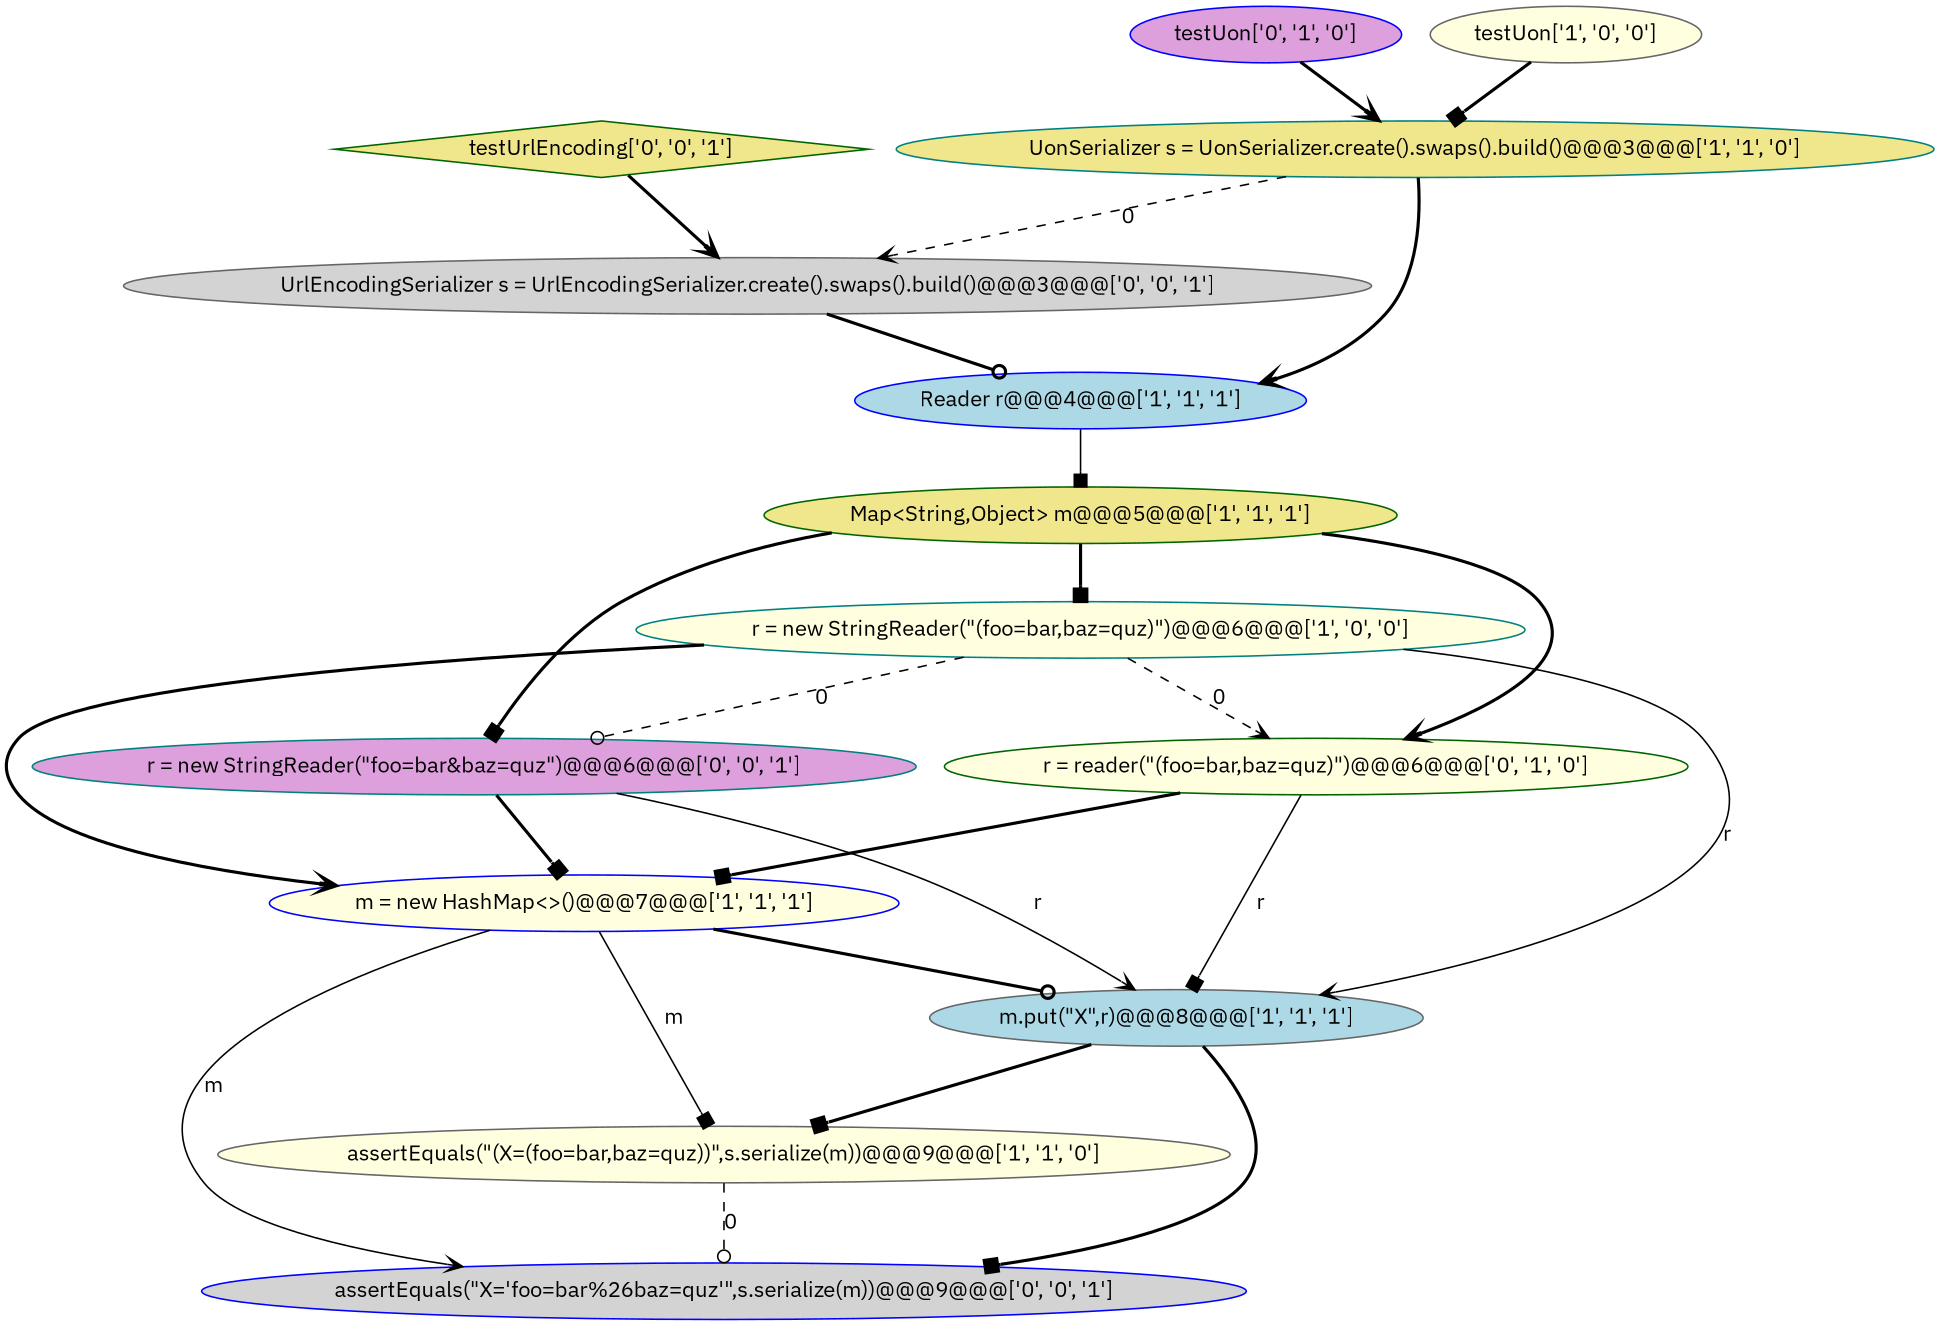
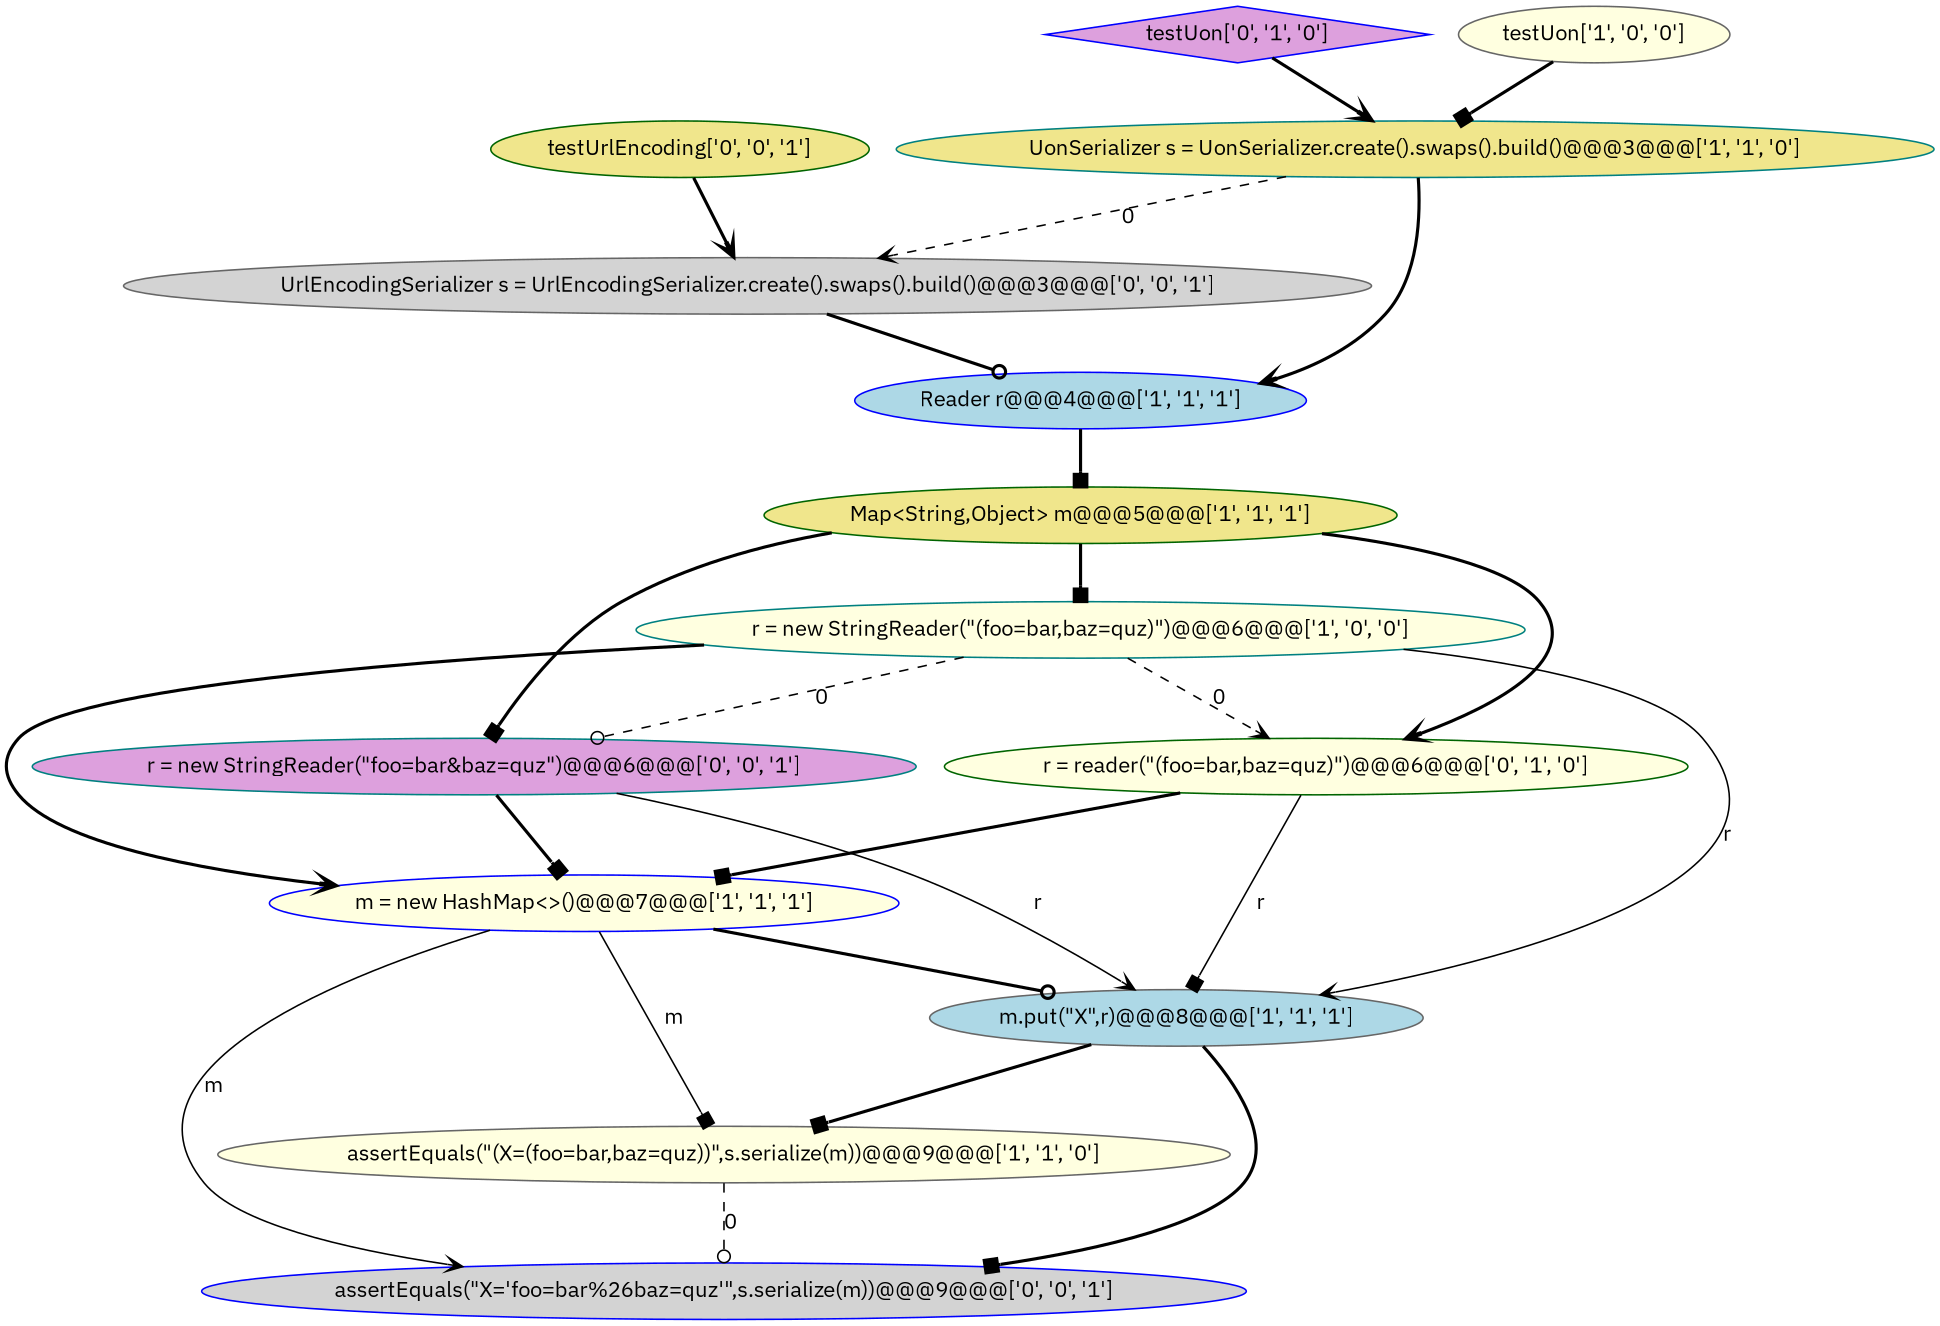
(1266, 35) -> (1238, 35)
(601, 149) -> (680, 149)
(1081, 450) -> (1081, 450)
